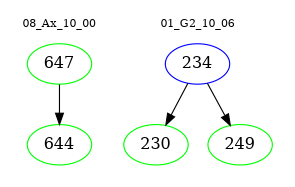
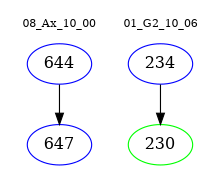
(59, 64) -> (59, 145)
(59, 99) -> (59, 99)
(59, 145) -> (59, 64)
(240, 145) -> none
